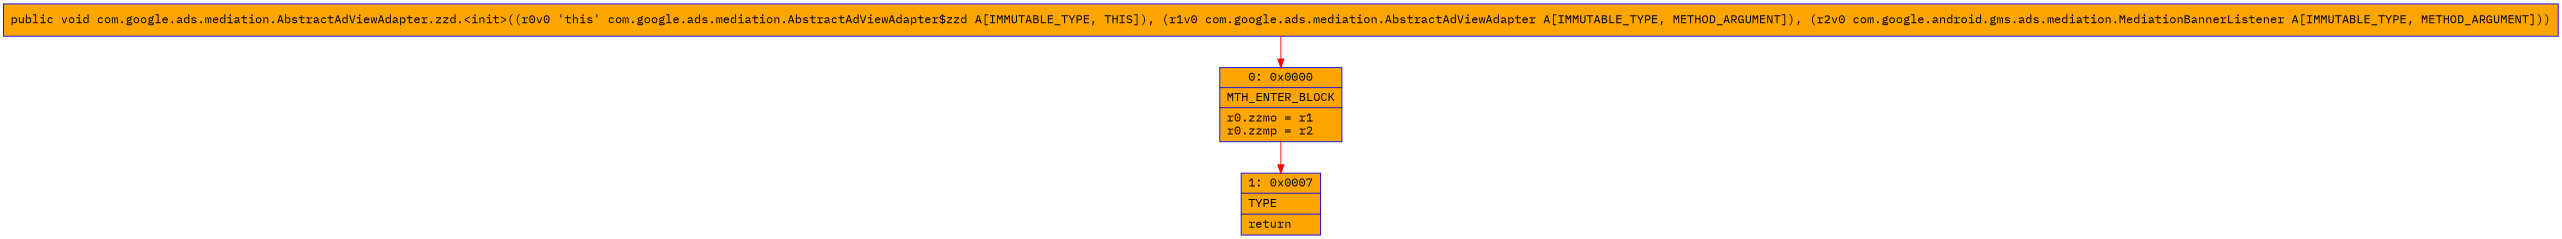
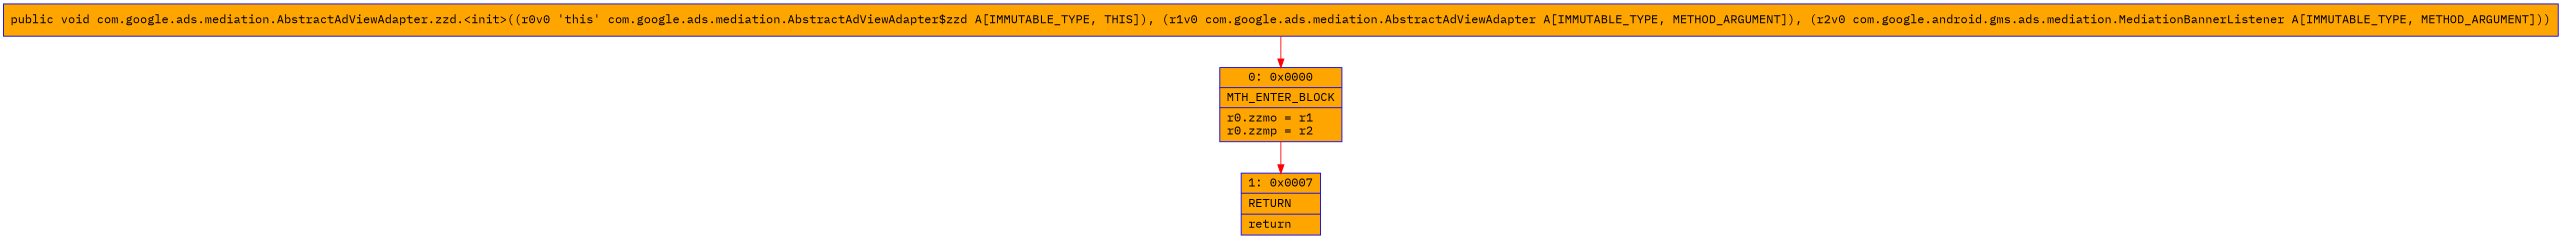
(1263, 203) -> (1270, 203)
